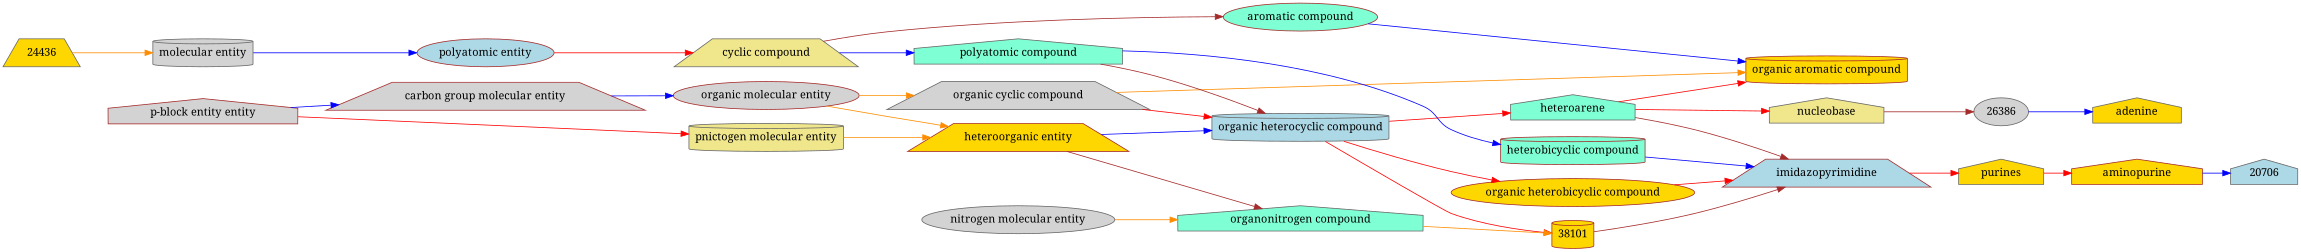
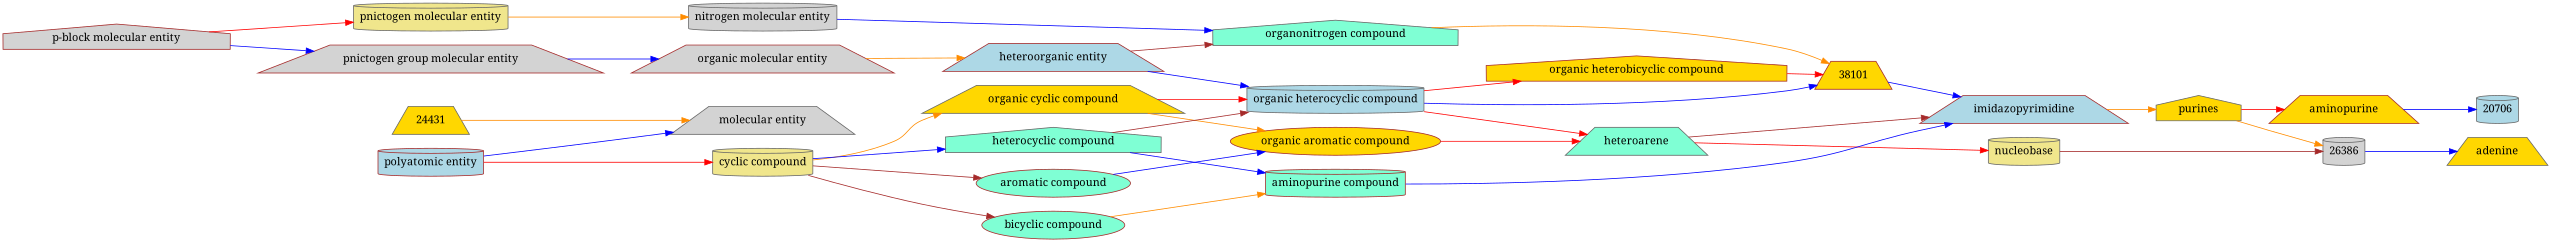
(42, 53) -> (431, 120)
(203, 53) -> (763, 120)
(331, 53) -> (575, 145)
(486, 53) -> (431, 162)
(766, 53) -> (763, 162)
(1018, 53) -> (1053, 141)
(1827, 70) -> (1335, 141)
(1678, 93) -> (1506, 141)
(766, 95) -> (763, 59)
(883, 95) -> (877, 147)
(1018, 95) -> (1053, 99)
(486, 96) -> (431, 59)
(1573, 109) -> (1637, 141)
(1827, 112) -> (2024, 151)
(2001, 112) -> (2344, 151)
(2137, 112) -> (2497, 151)
(203, 113) -> (117, 38)
none -> (2276, 132)
(883, 137) -> (594, 17)
(1018, 137) -> (1053, 57)
(1573, 151) -> (1335, 183)
(1930, 173) -> (2128, 109)
(2137, 173) -> (2344, 109)
(2264, 173) -> (2497, 109)
(1700, 183) -> (1801, 74)
(1573, 193) -> (1637, 70)
(1429, 202) -> (1617, 103)
(1687, 215) -> (1920, 89)
(1018, 220) -> (763, 17)
(1142, 220) -> (1021, 25)
none -> (1053, 225)
(1573, 234) -> (1853, 75)
